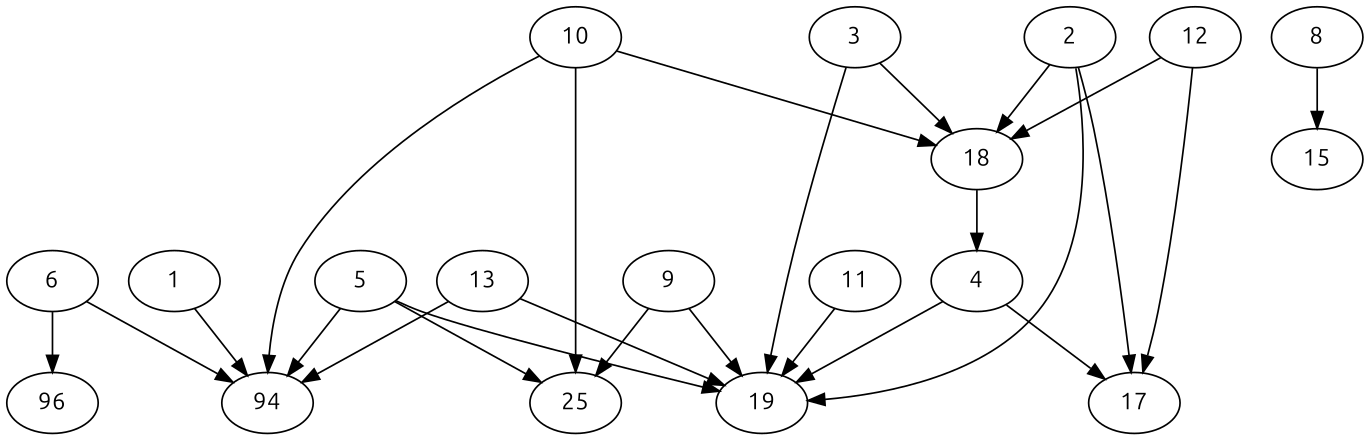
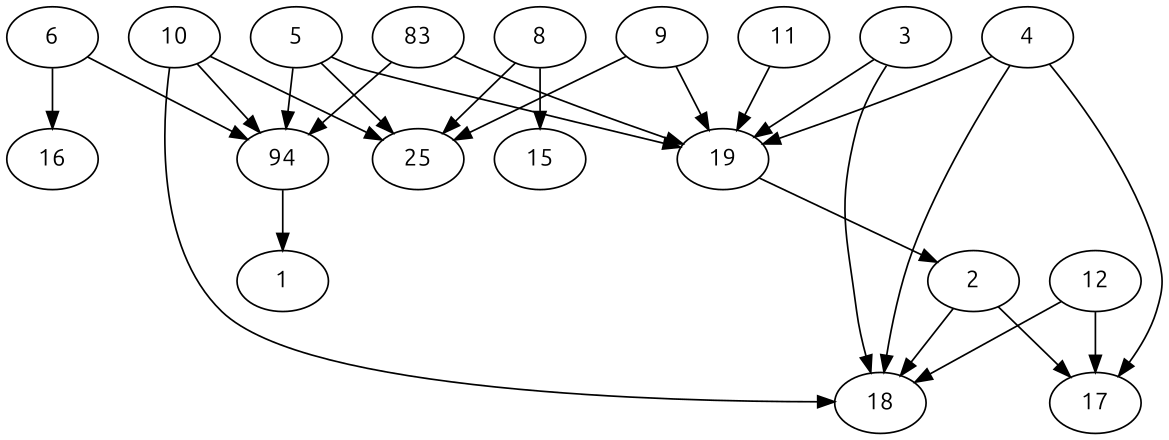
none -> (488, 89)
(977, 212) -> (932, 204)
(483, 281) -> (418, 37)
(1042, 304) -> (832, 213)
(216, 335) -> (283, 212)
(52, 403) -> (52, 159)
